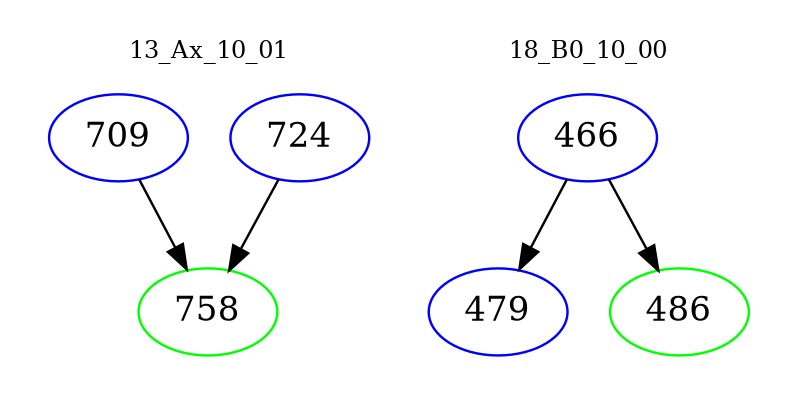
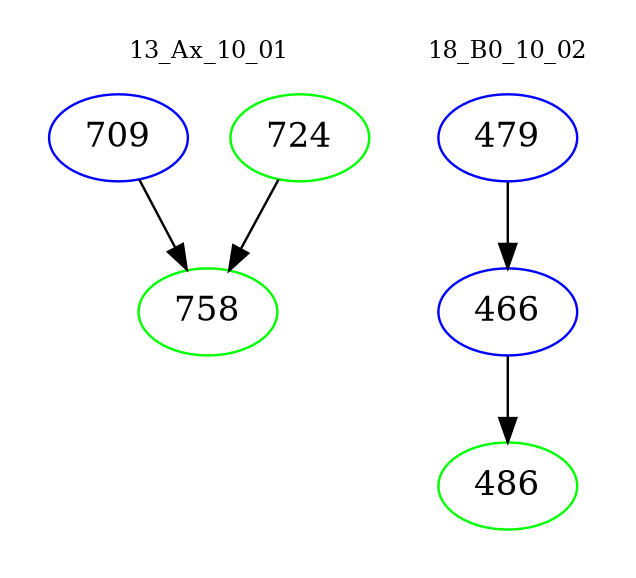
(589, 52) -> (508, 52)
(300, 138) -> (300, 138)
(549, 214) -> (508, 213)
